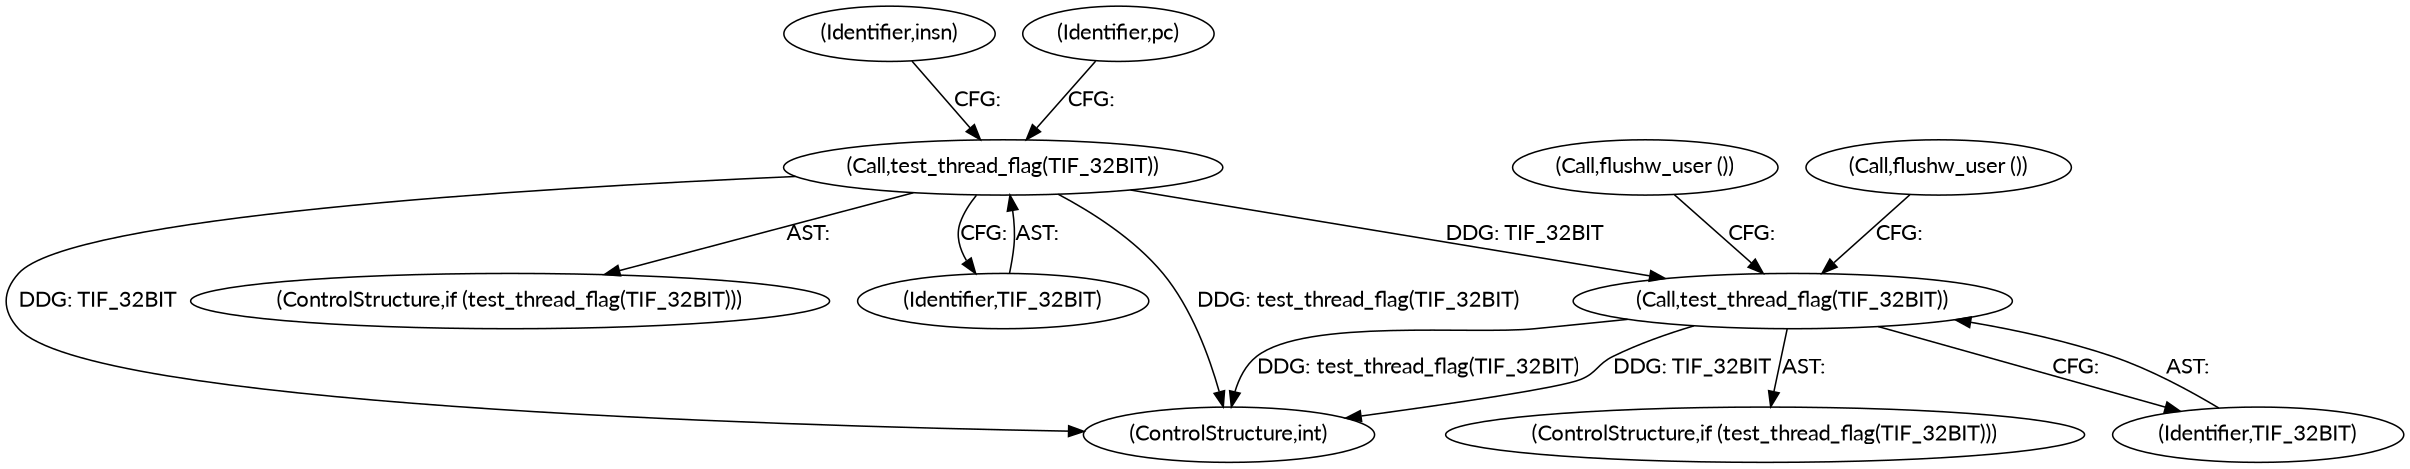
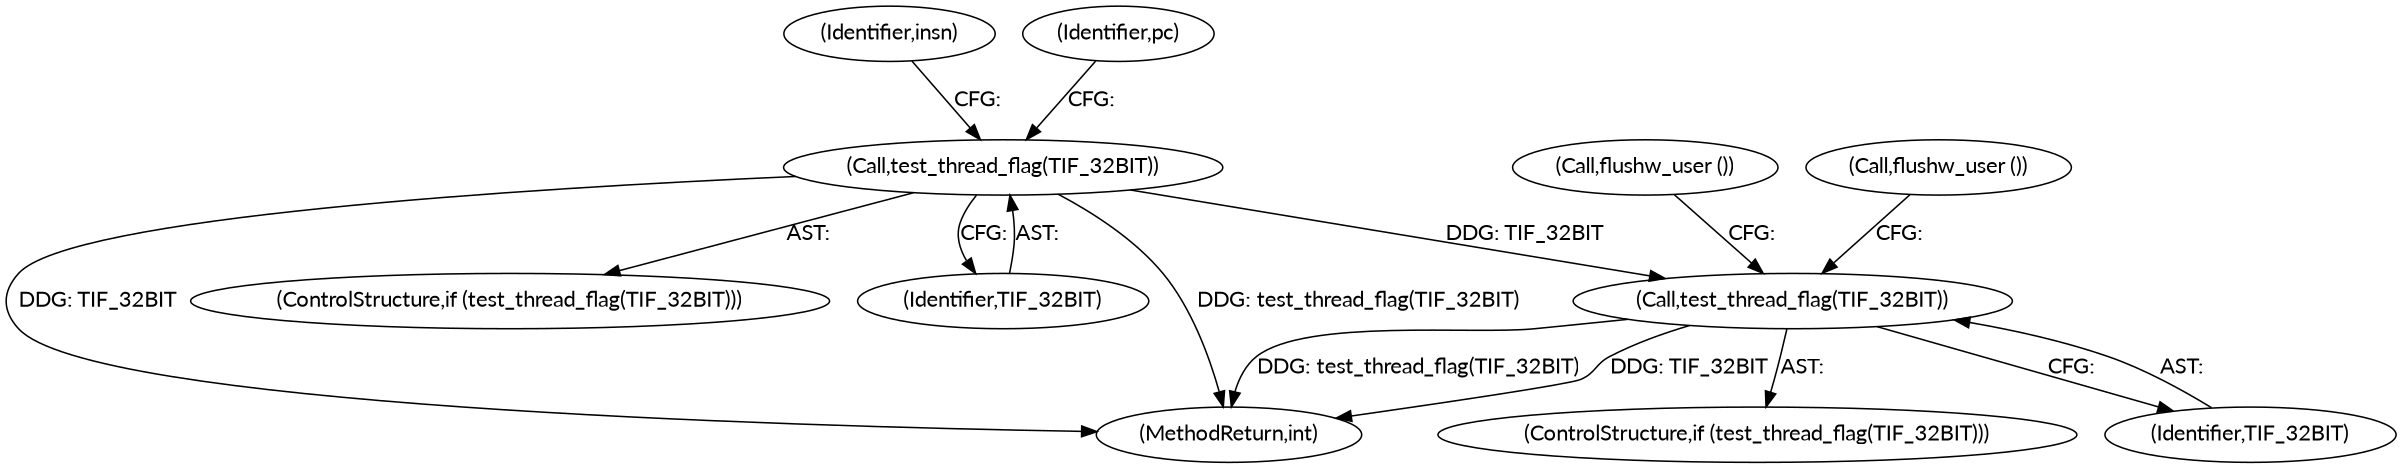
(1229, 435) -> (1229, 435)
